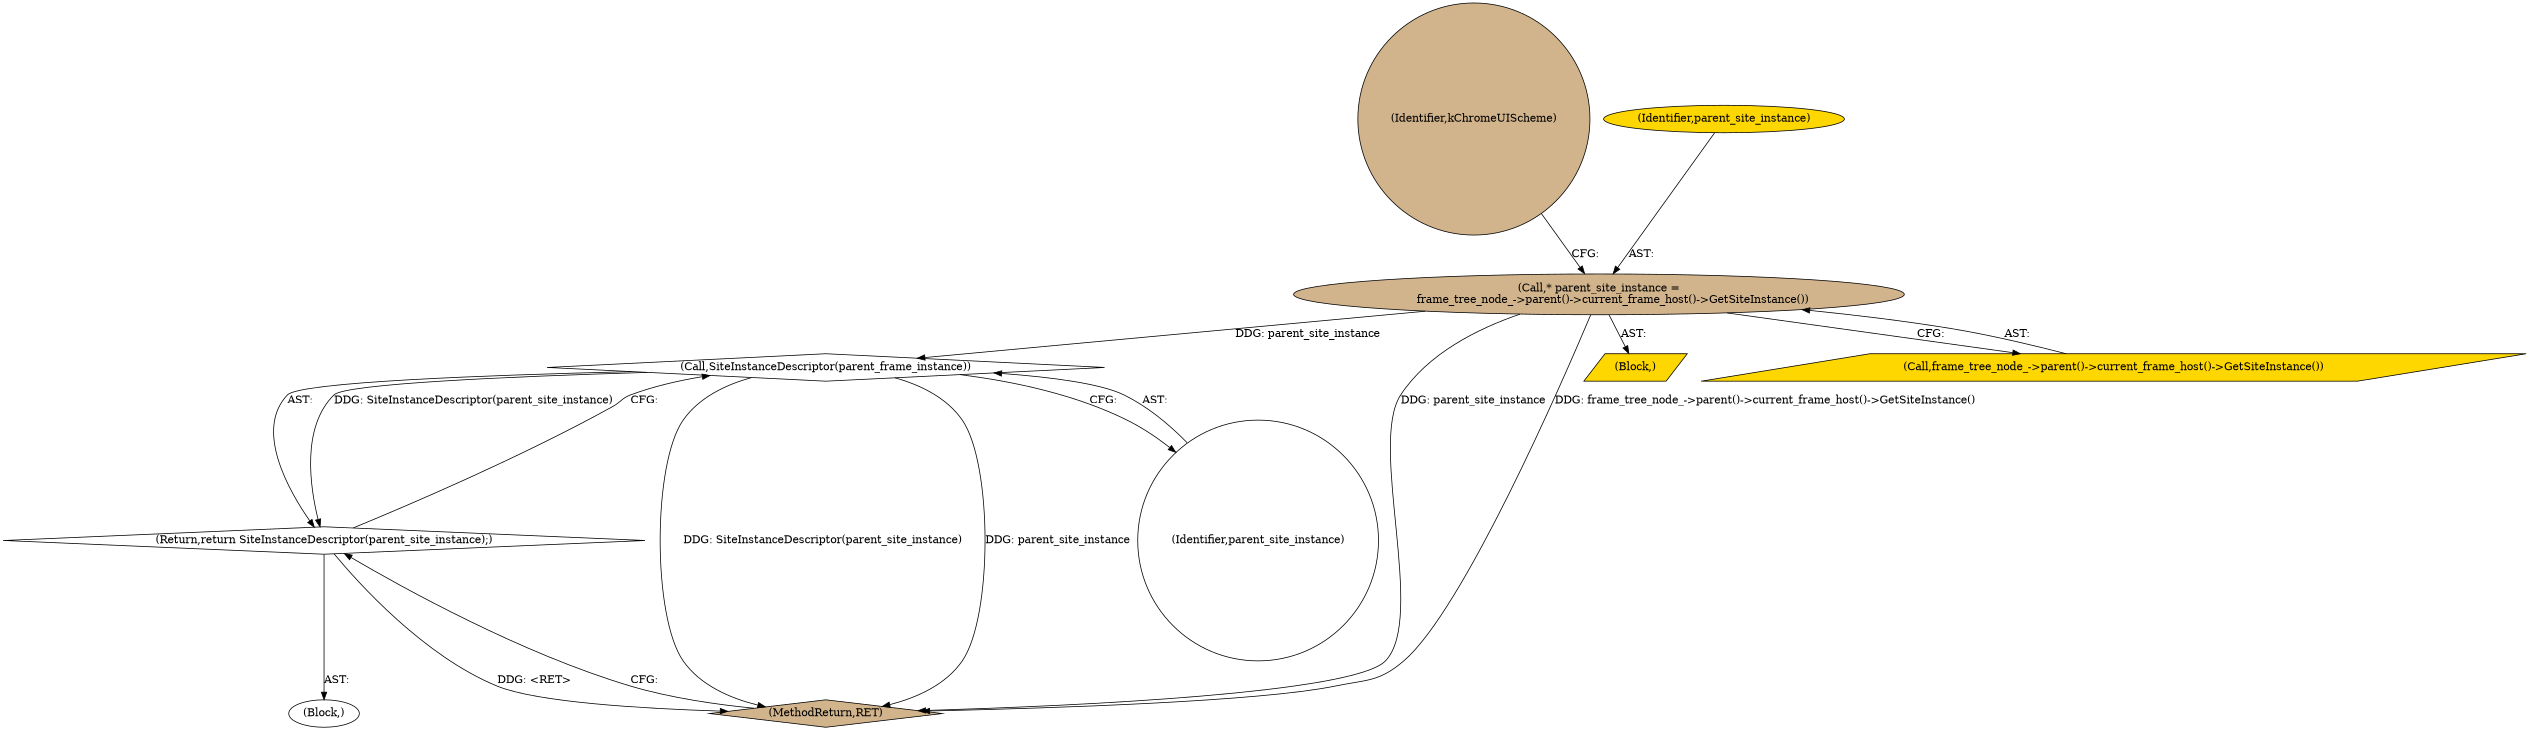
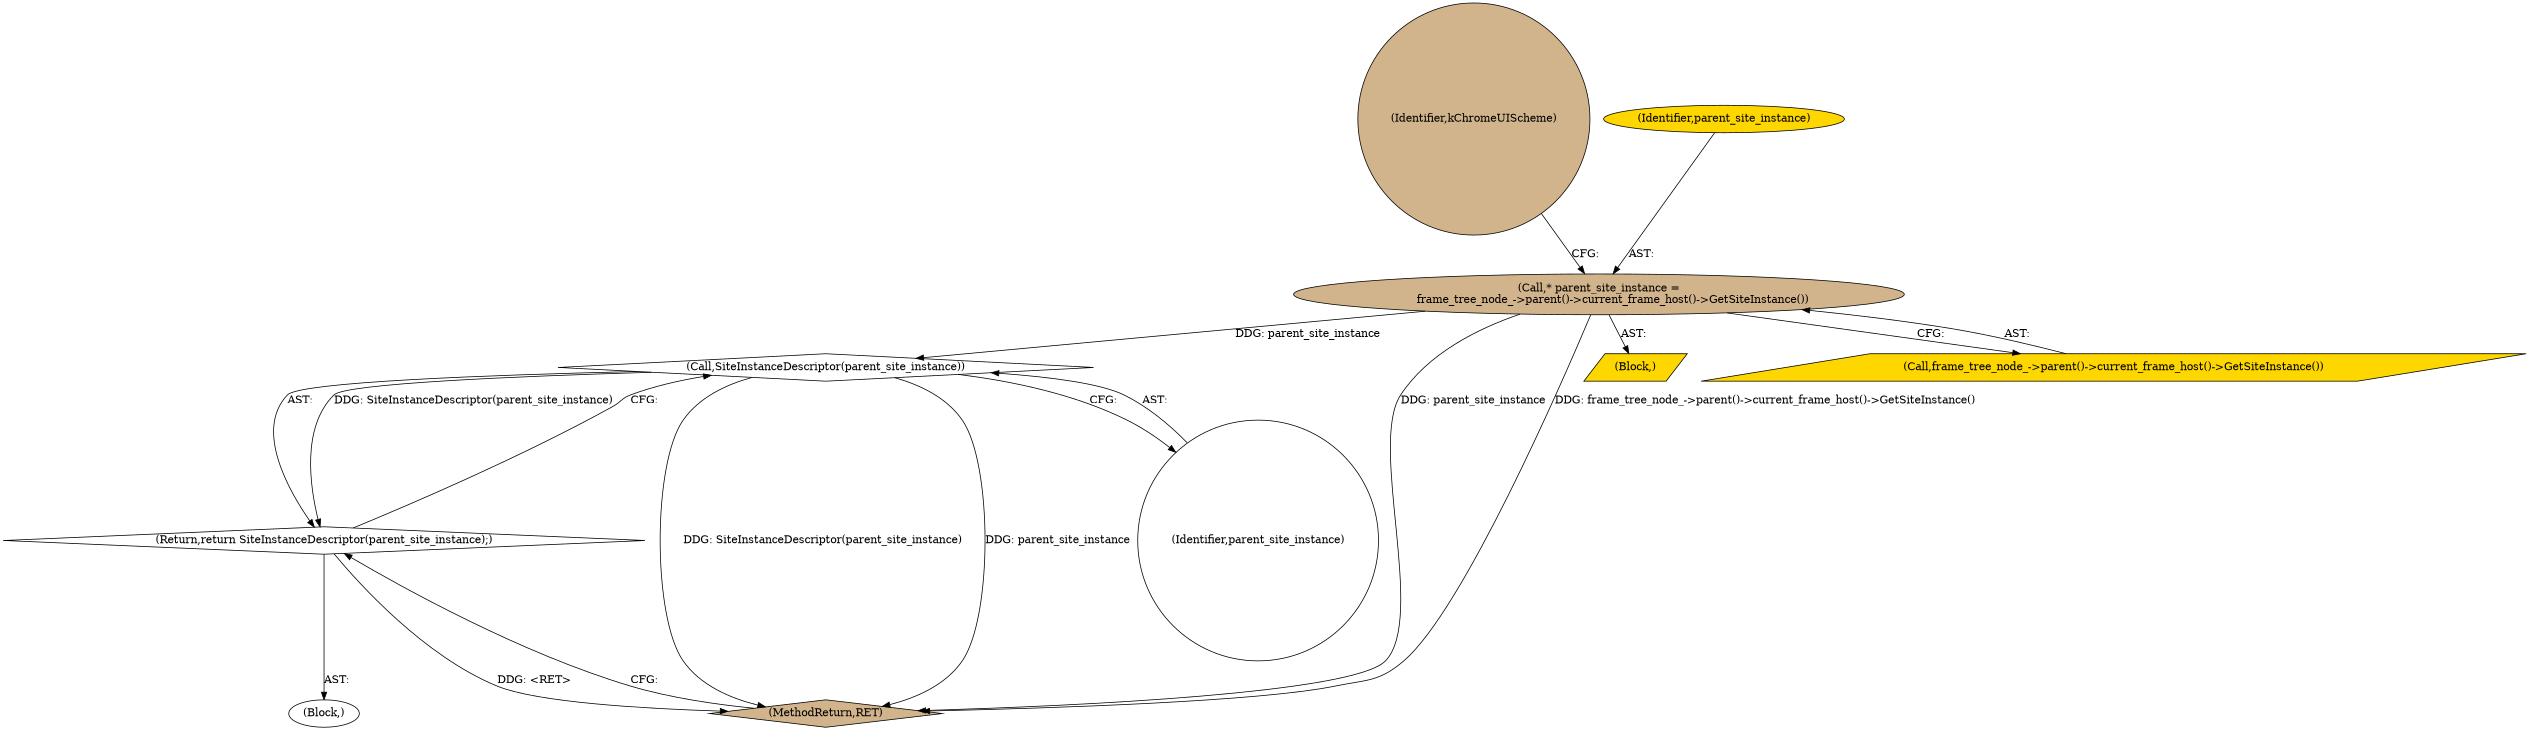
(826, 367) -> (826, 367)
